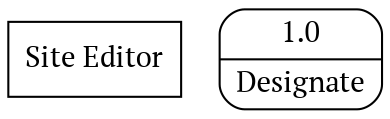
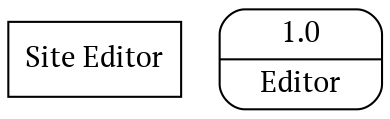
(301, 83) -> (301, 83)
